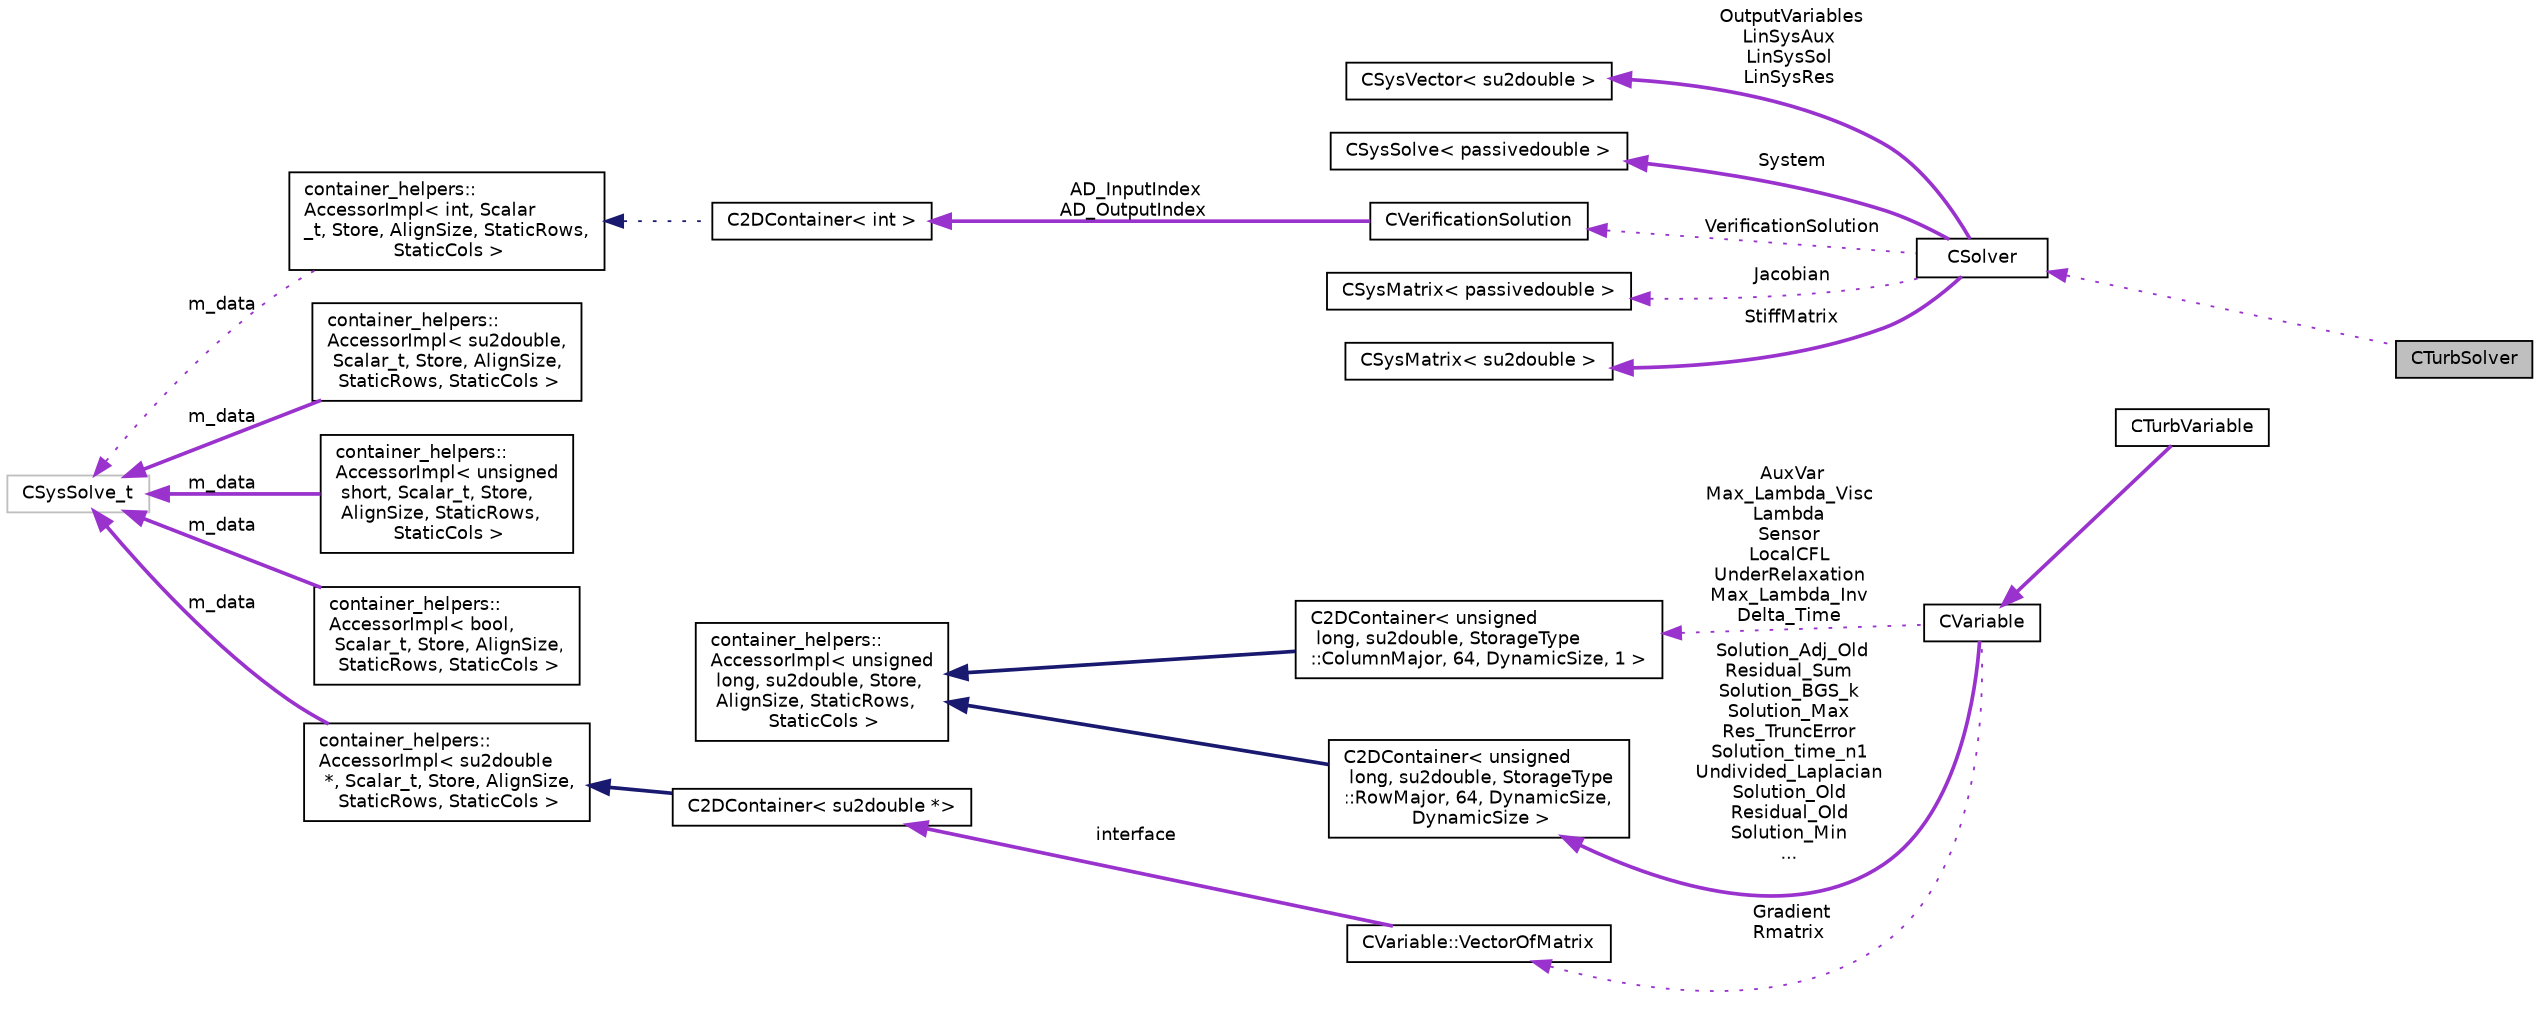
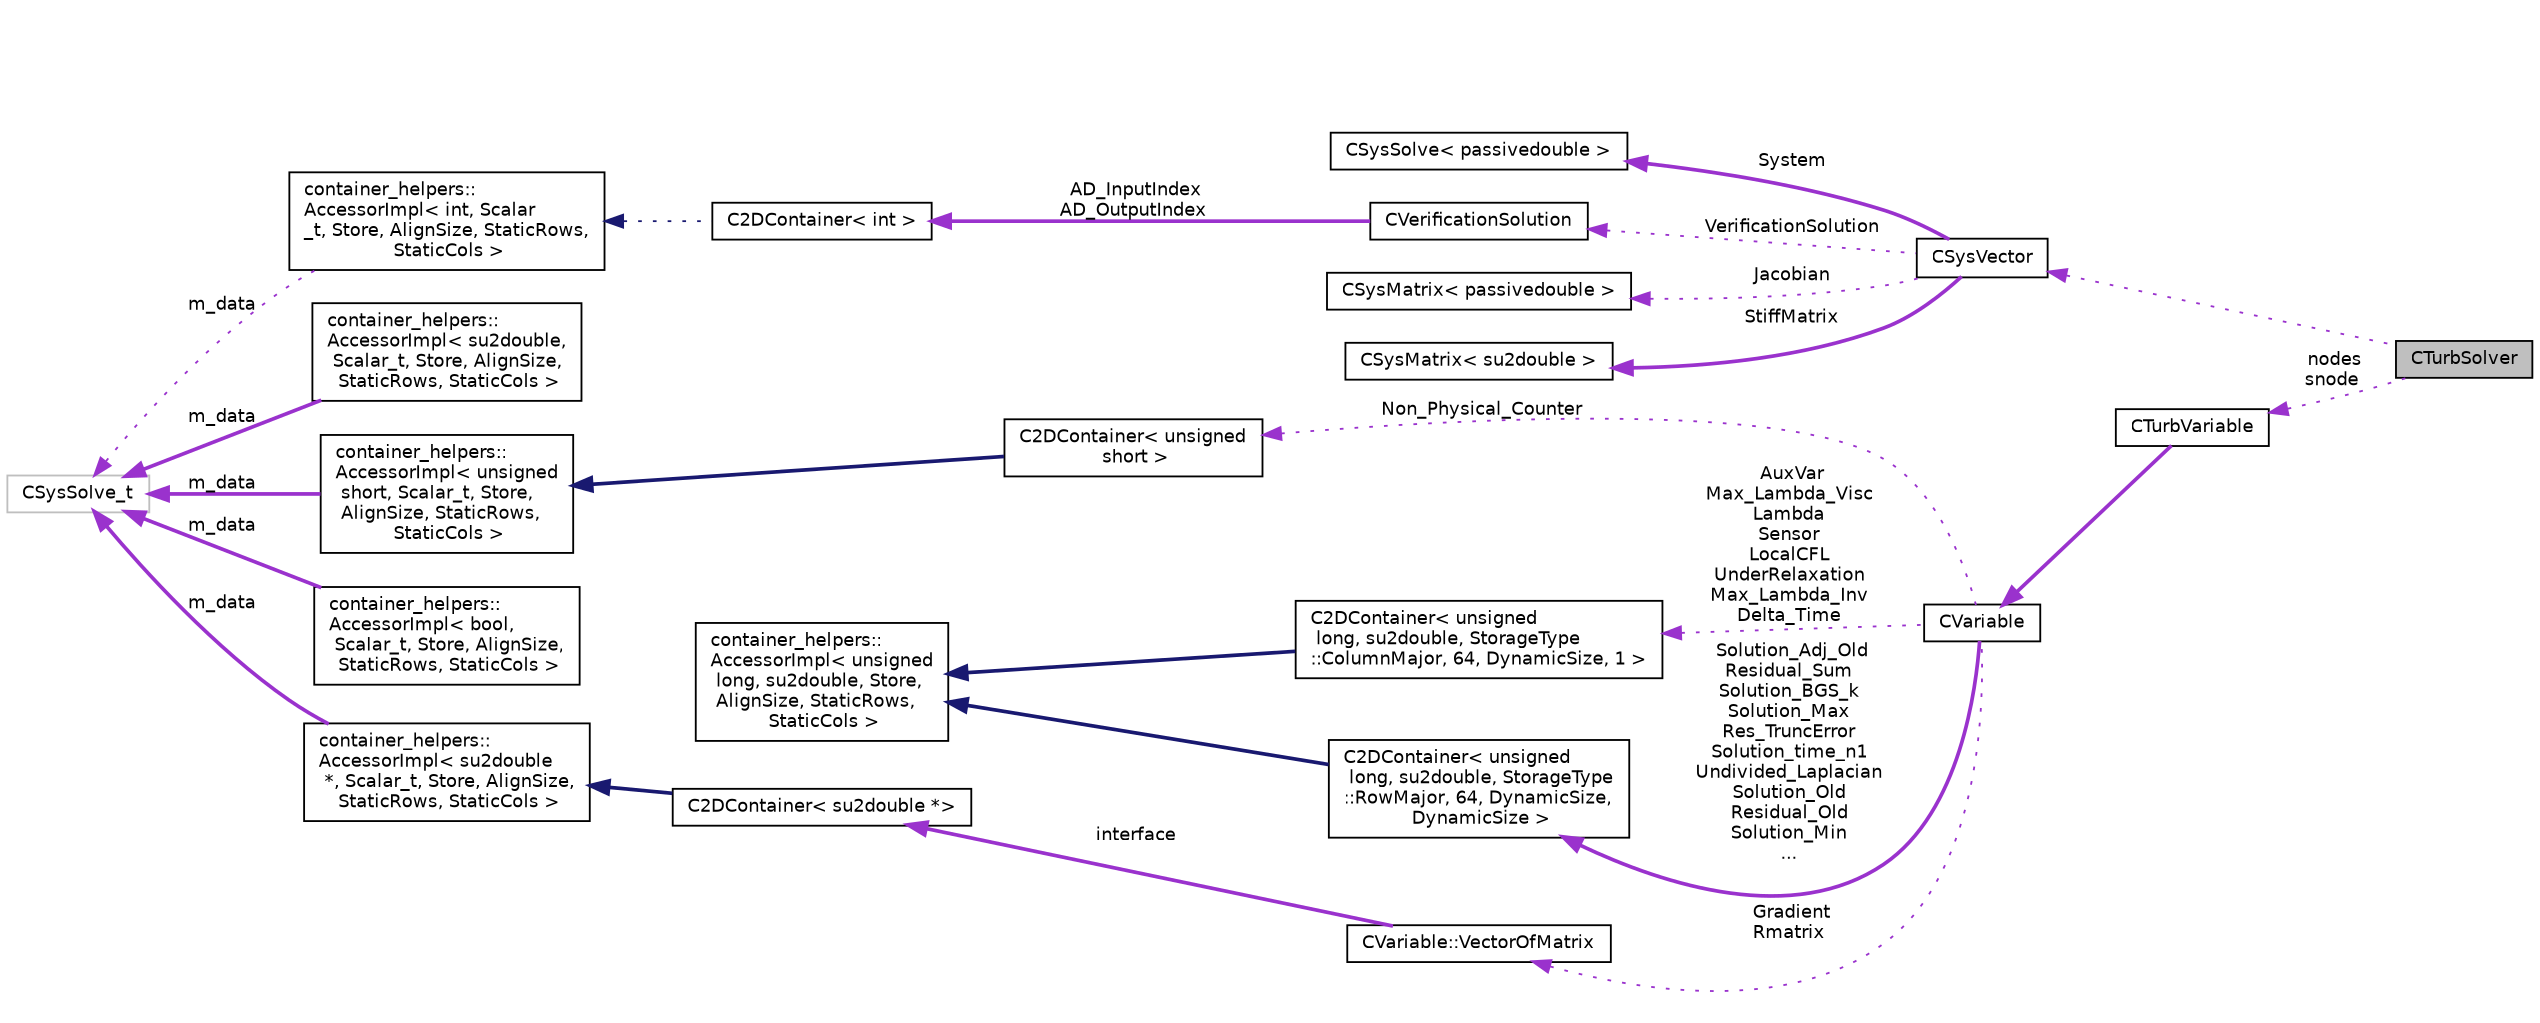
(1479, 81) -> none
(1982, 258) -> (1982, 258)
none -> (2349, 394)
none -> (1133, 448)
